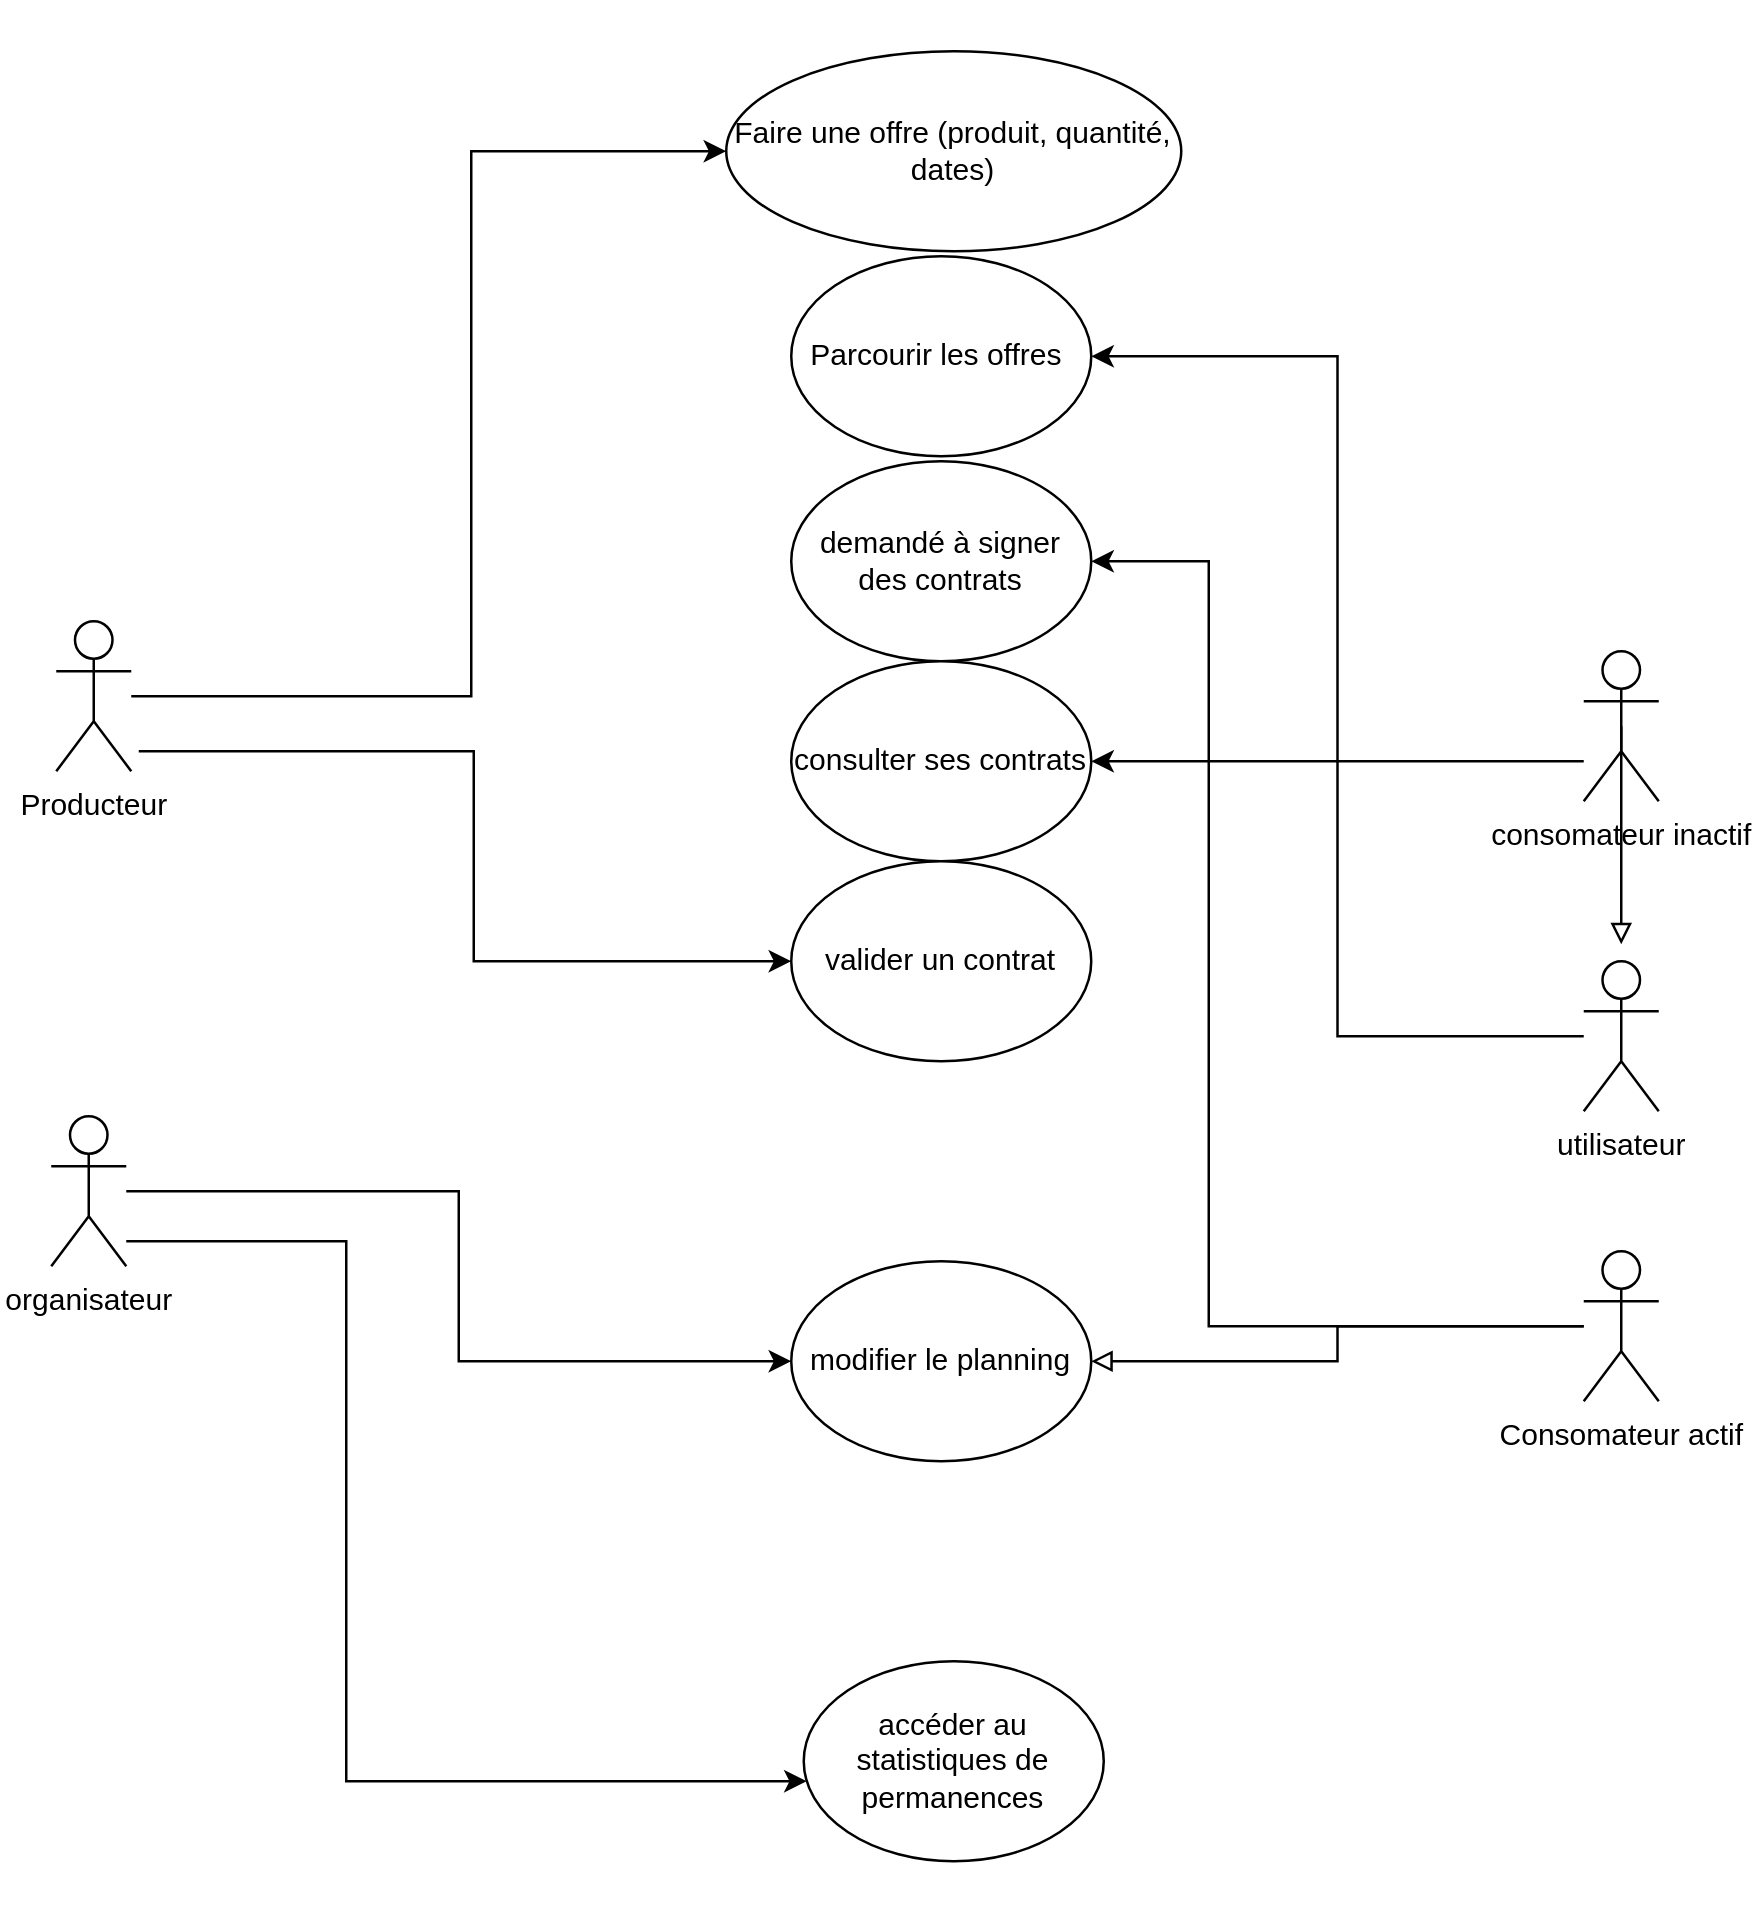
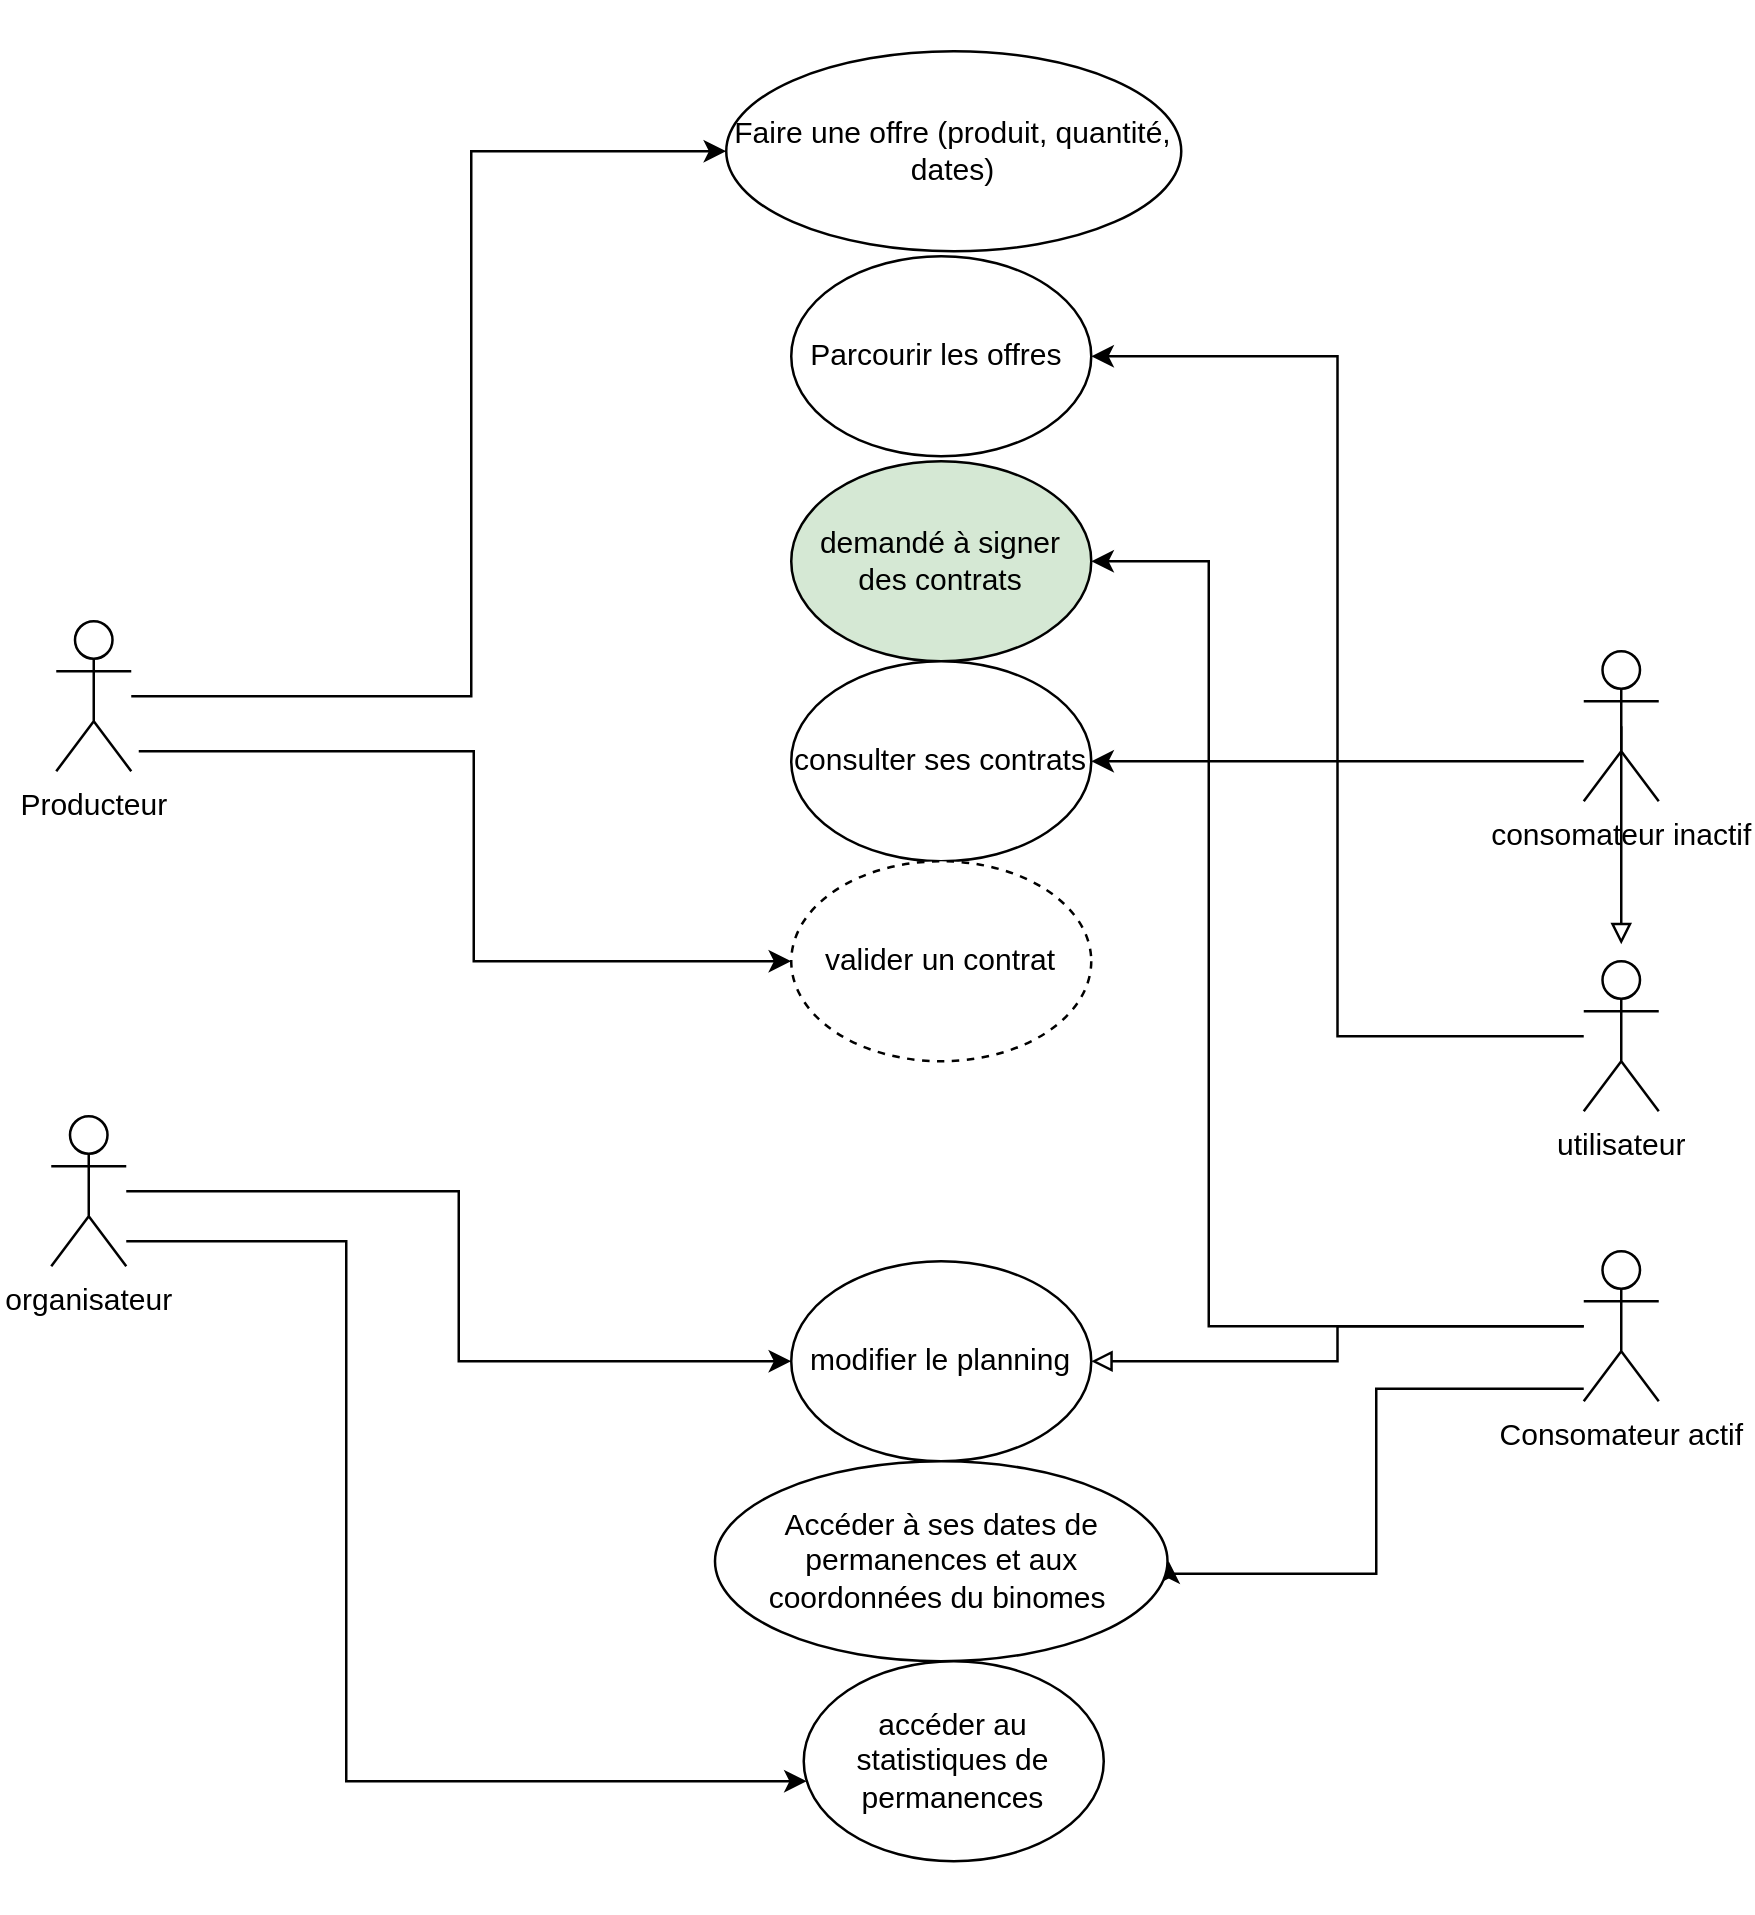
(941, 561) -> (941, 561)
(941, 961) -> (941, 961)
none -> (1376, 1483)
none -> (941, 1561)
